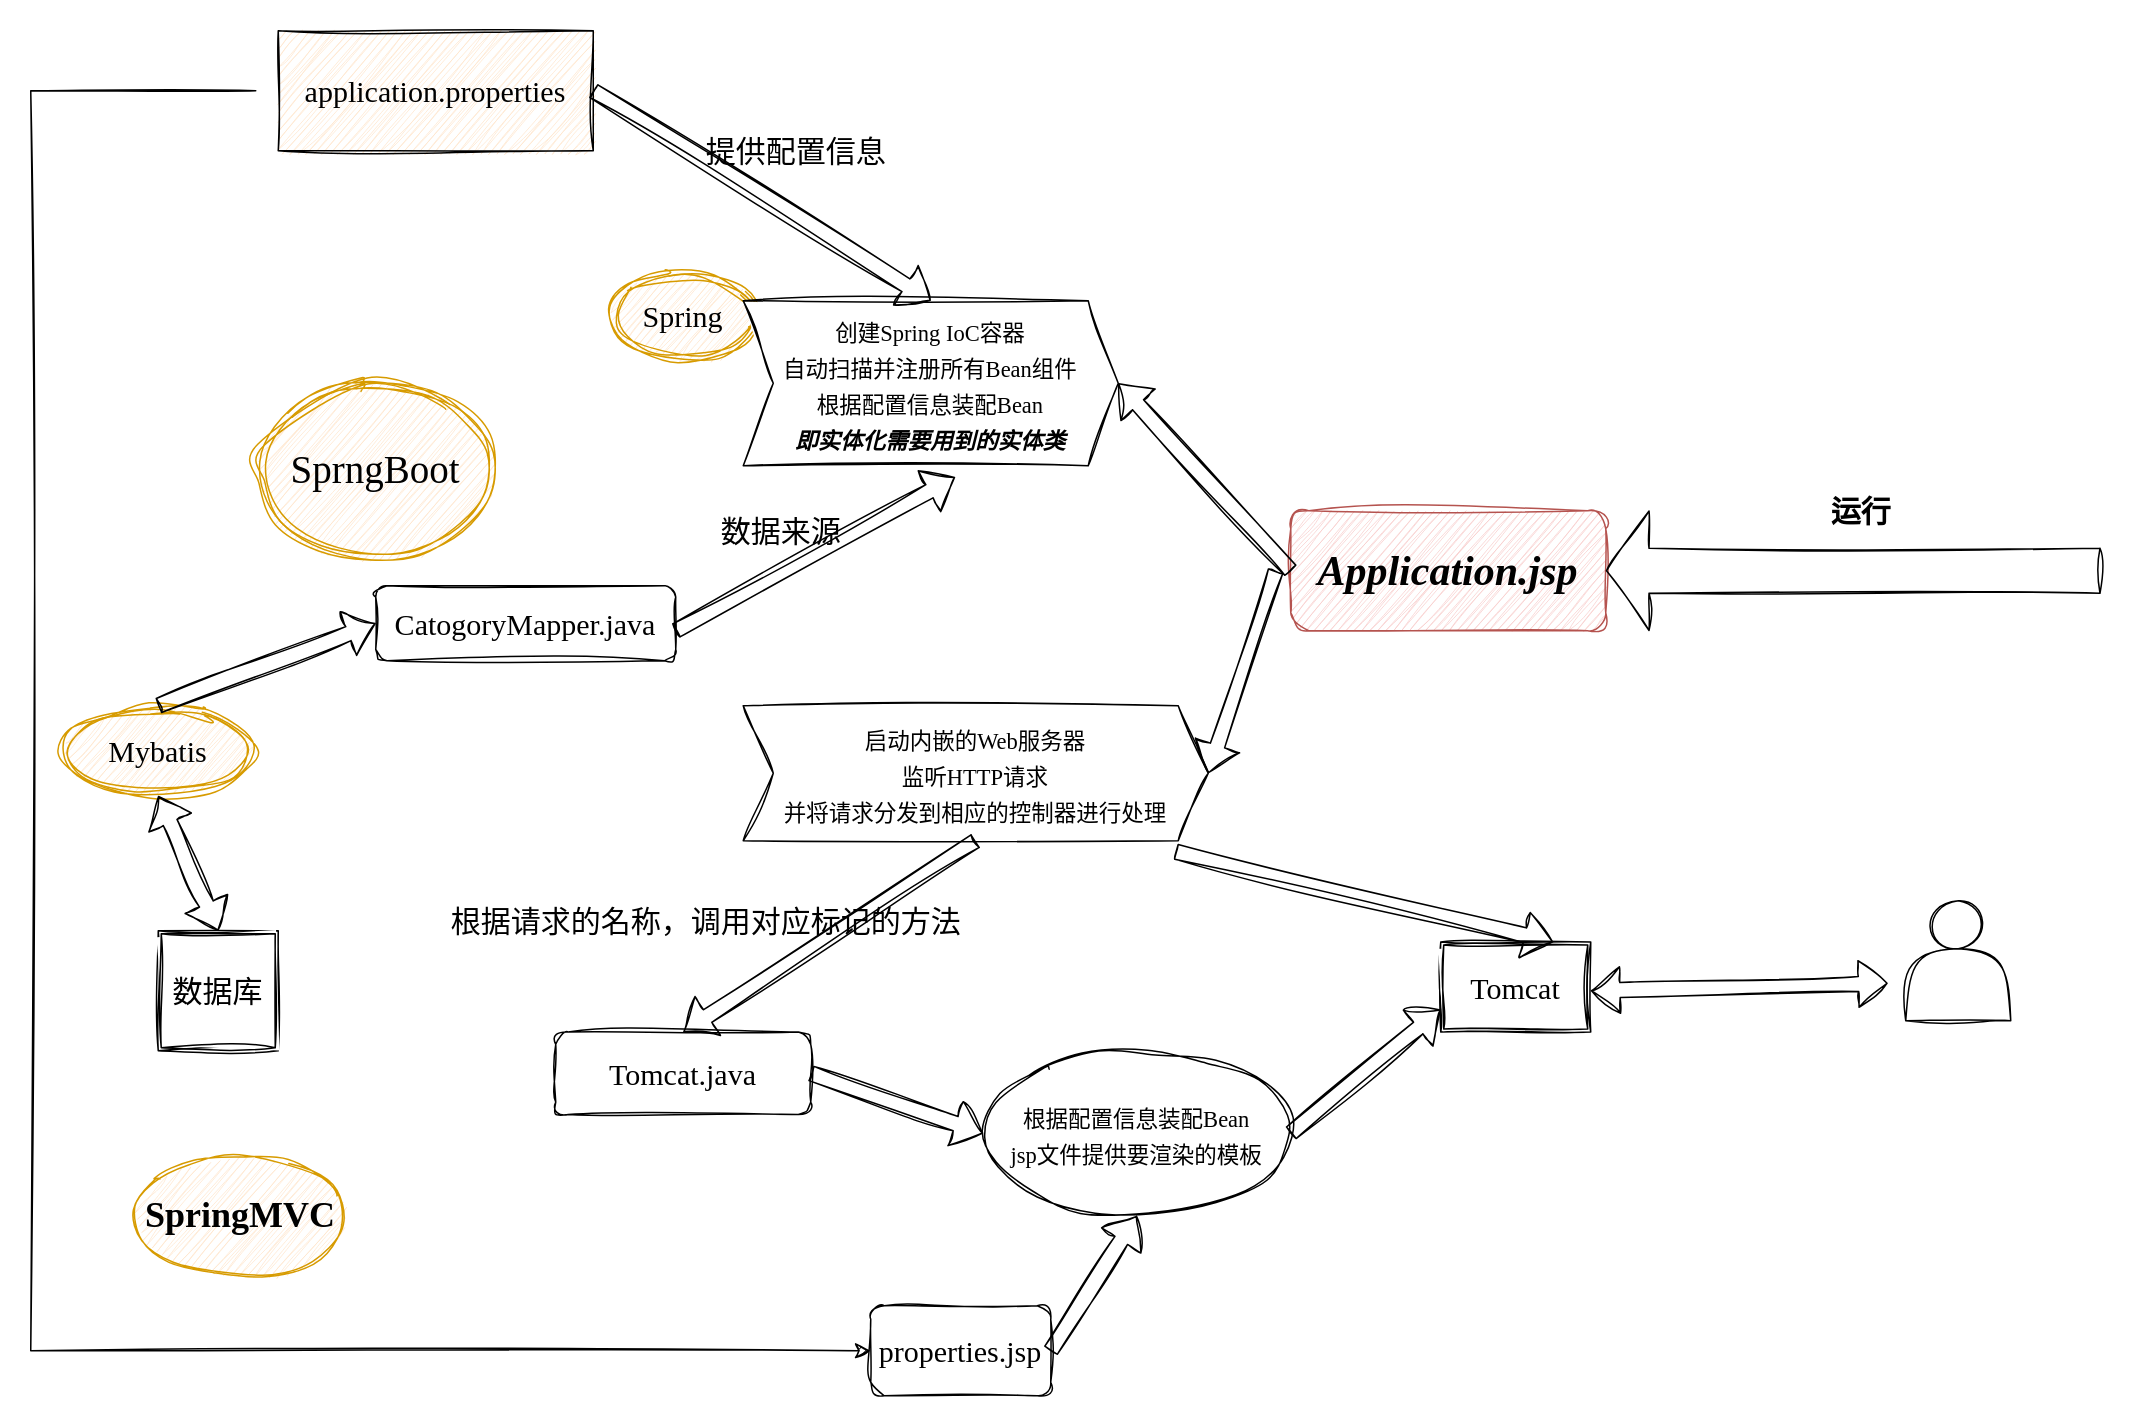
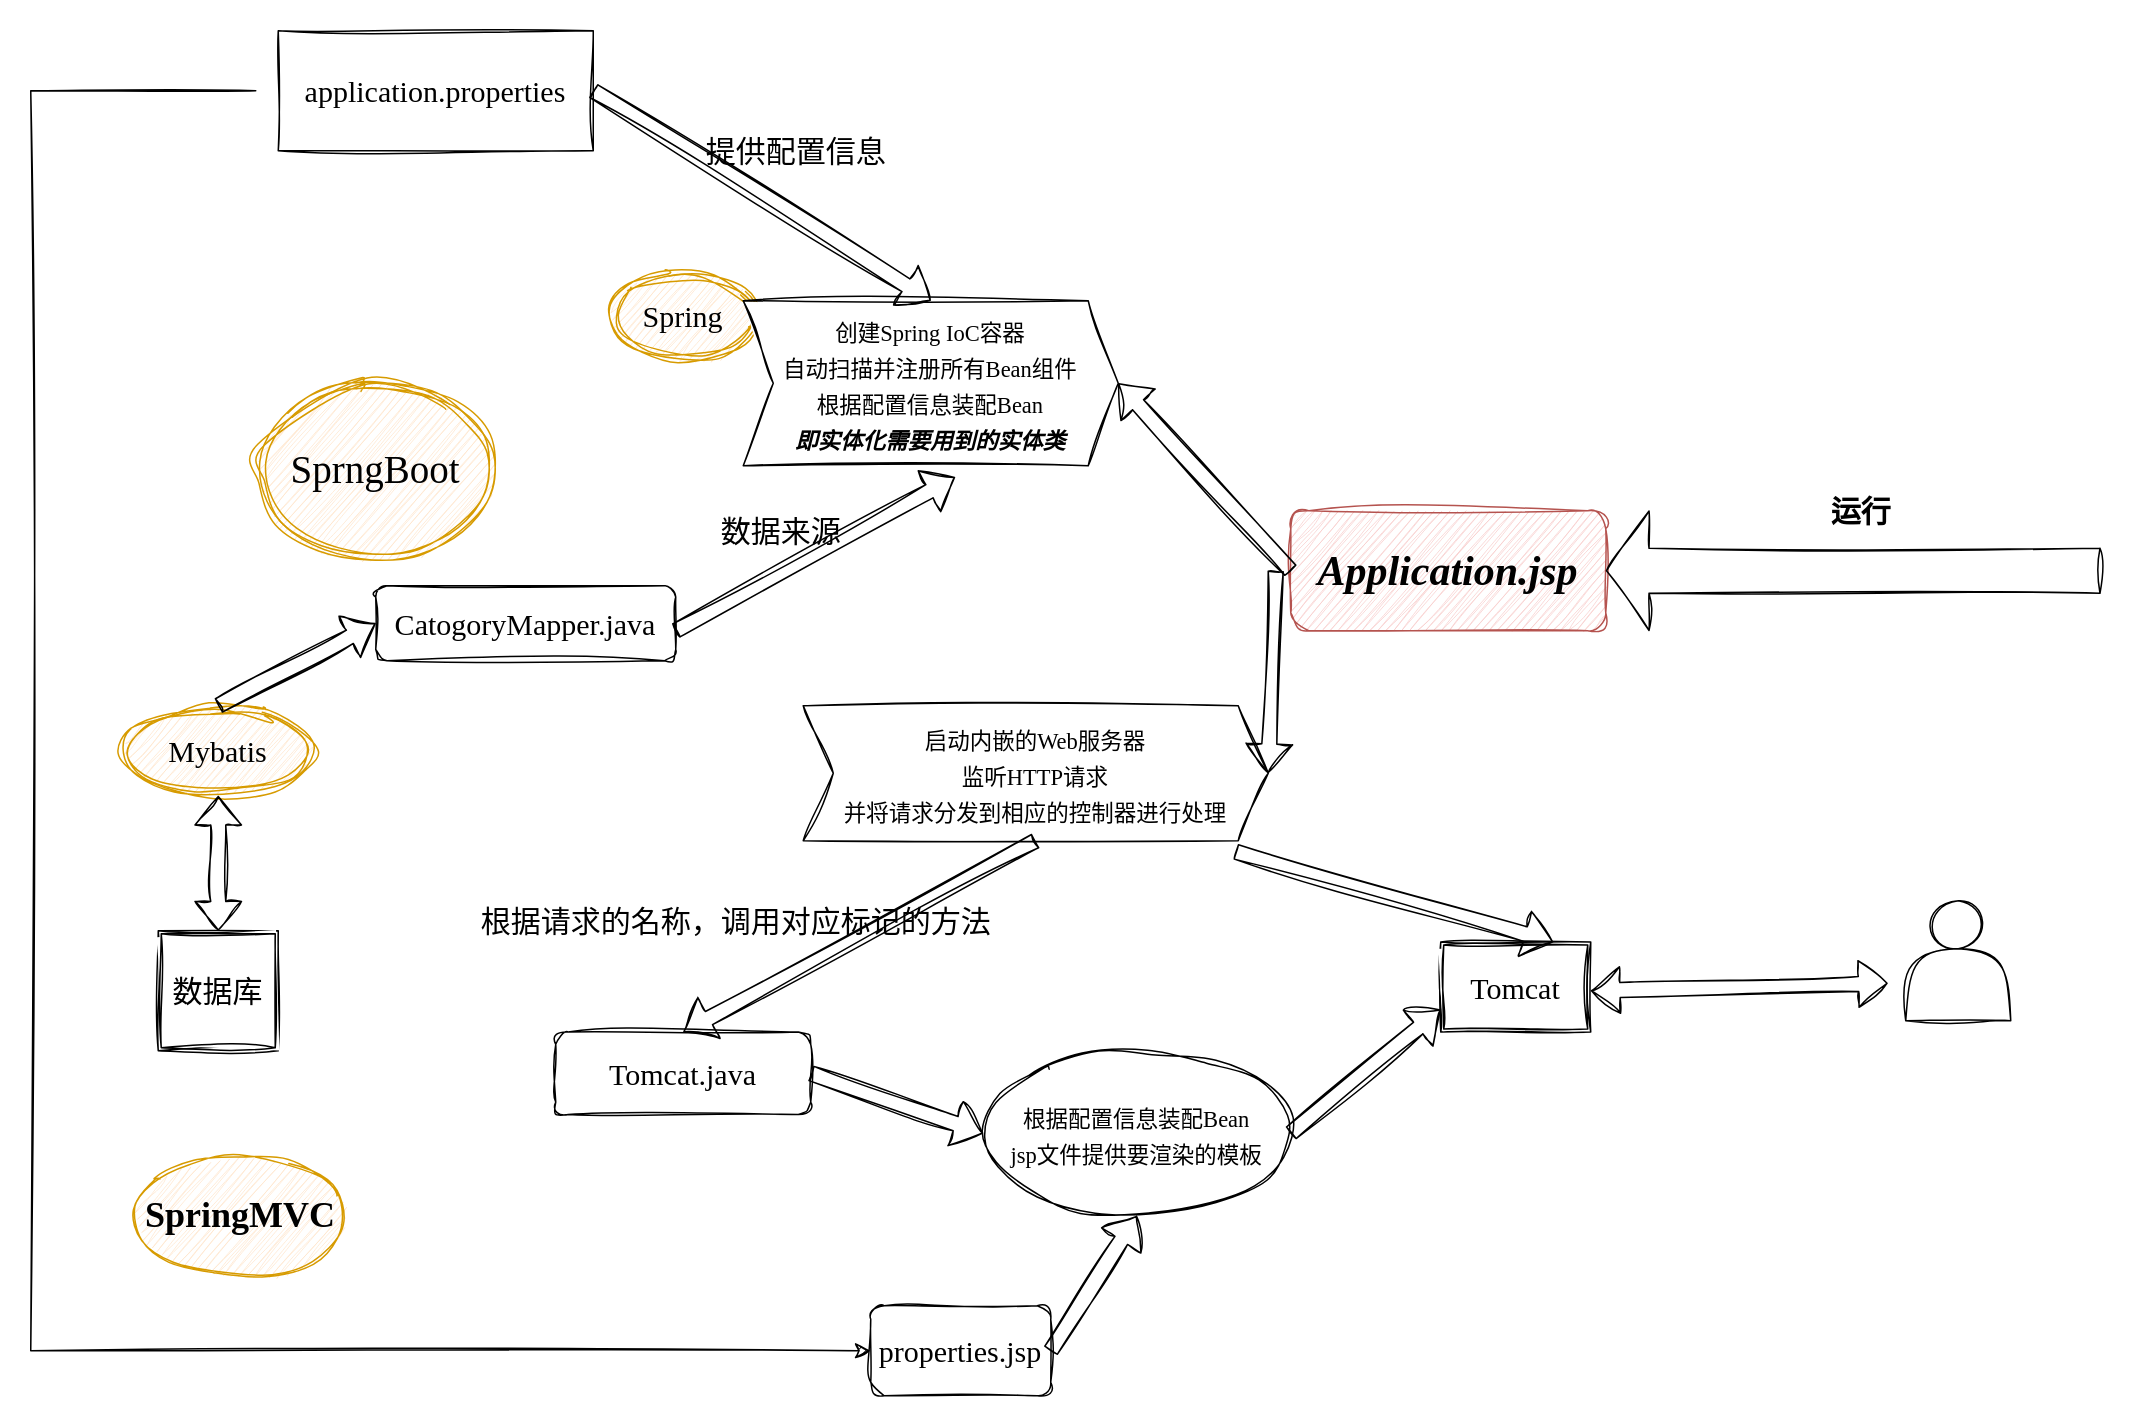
(436, 91) -> (436, 91)
(158, 751) -> (218, 751)
(976, 773) -> (1036, 773)
(706, 920) -> (736, 920)
